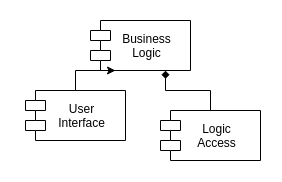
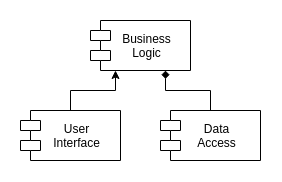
(76, 116) -> (71, 136)
(217, 129) -> (217, 129)
